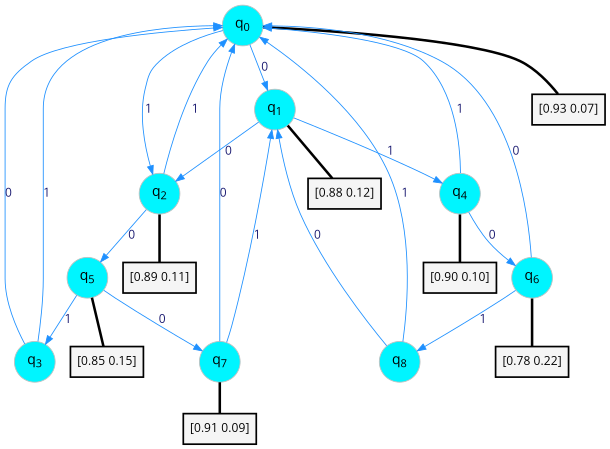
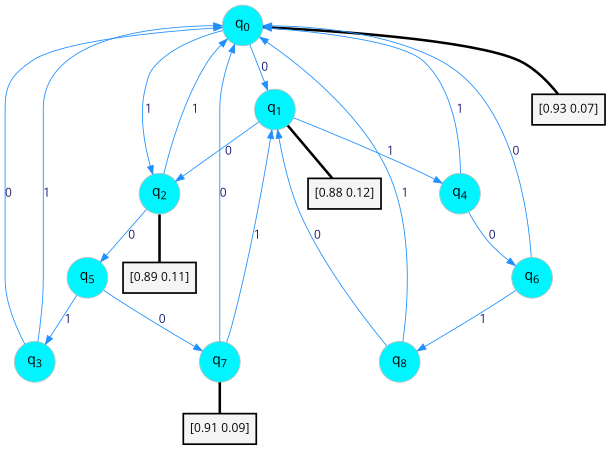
(460, 278) -> none
(107, 362) -> none
(532, 362) -> none
